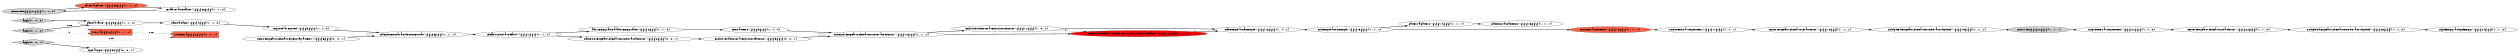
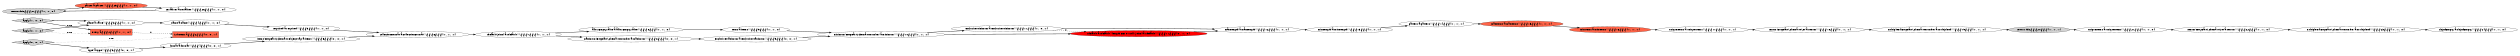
(1522, 24) -> (1522, 24)
(66, 26) -> (66, 26)
(1480, 30) -> (1565, 27)
(69, 32) -> (69, 32)
(151, 32) -> (151, 32)
none -> (196, 46)
